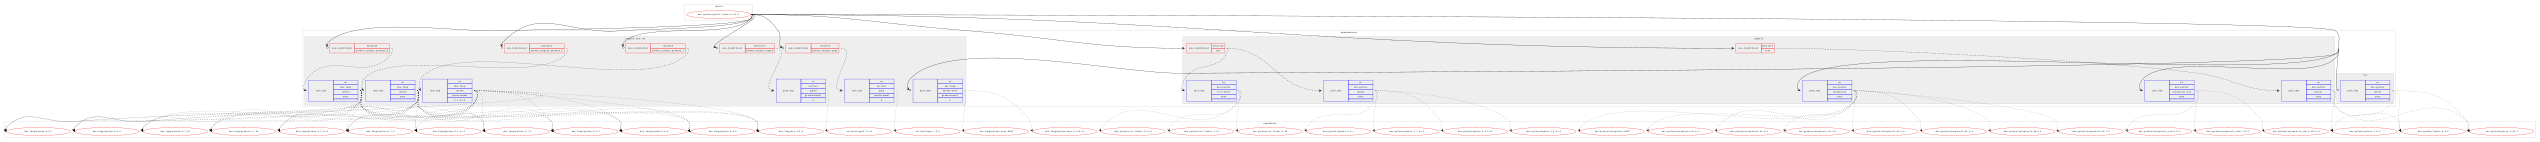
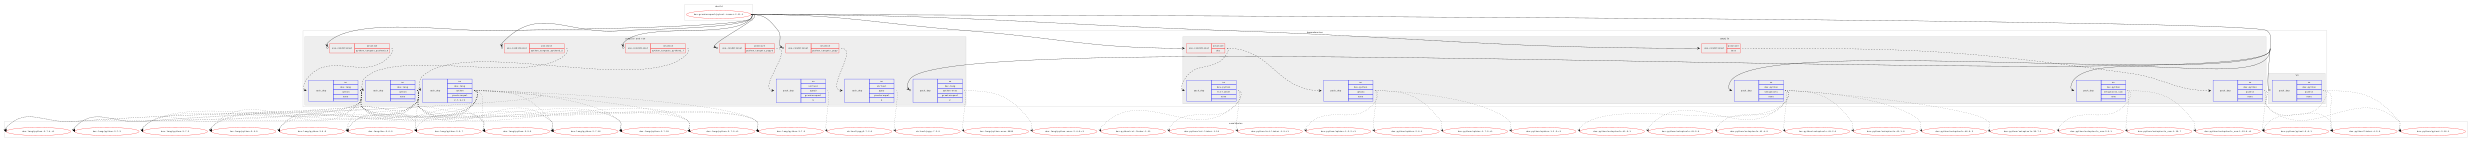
(719, 15) -> (719, 15)
(1612, 131) -> none
